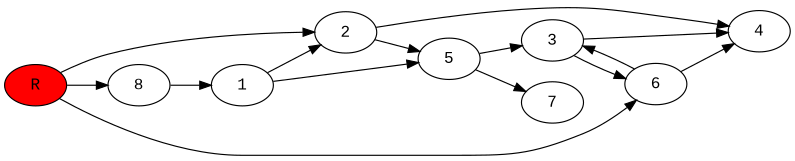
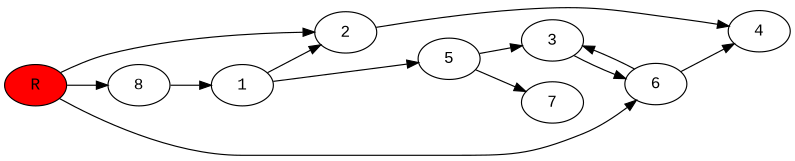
(650, 36) -> none
(392, 44) -> none
